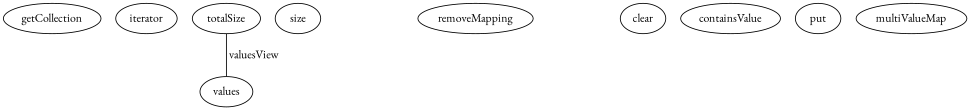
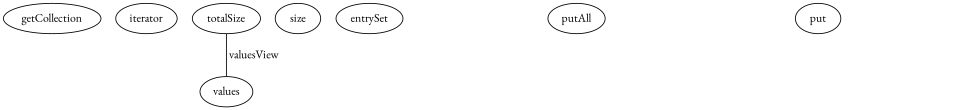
none -> (369, 19)
(476, 19) -> none
none -> (577, 19)
(643, 19) -> none
(731, 19) -> none
(912, 19) -> none
